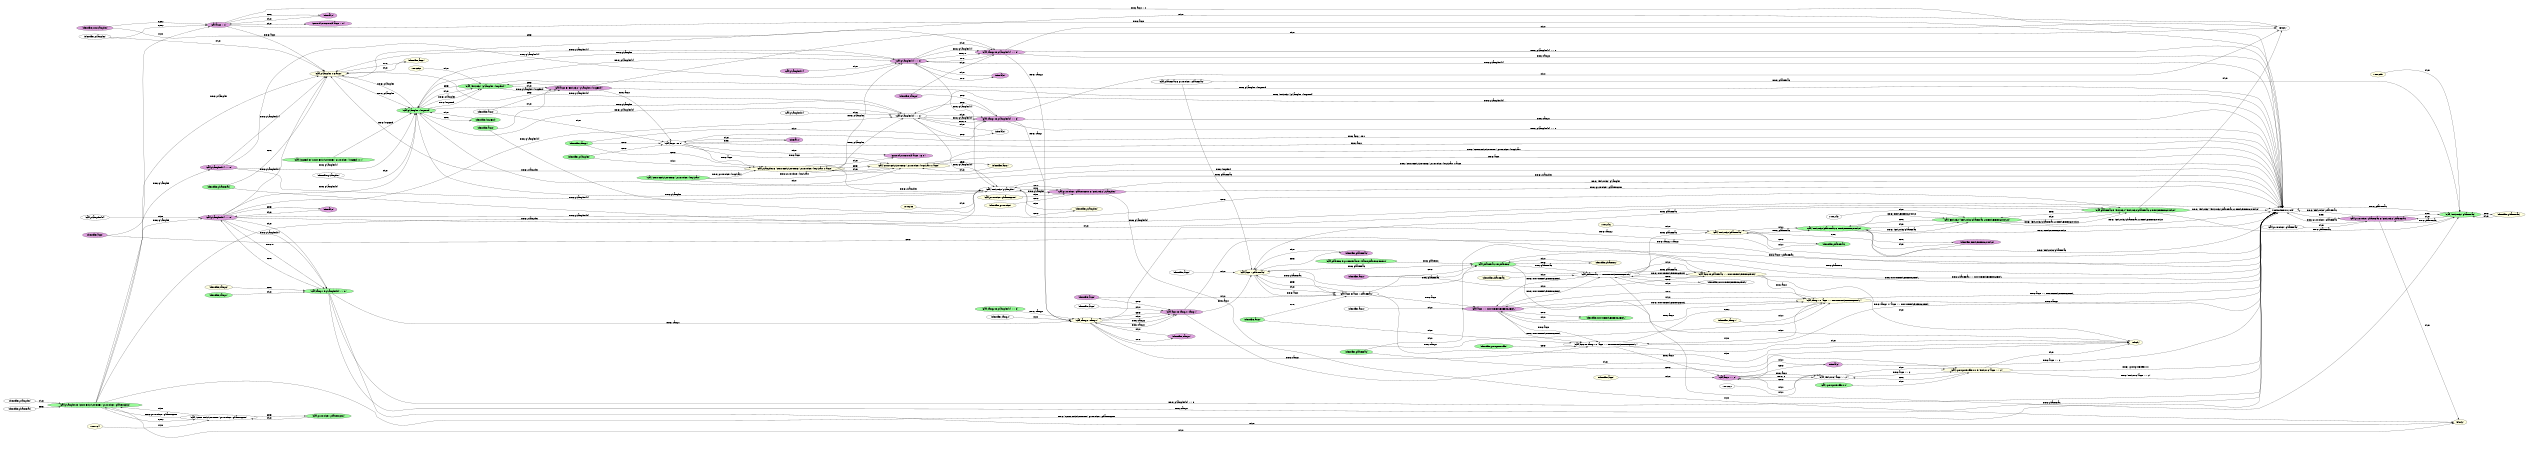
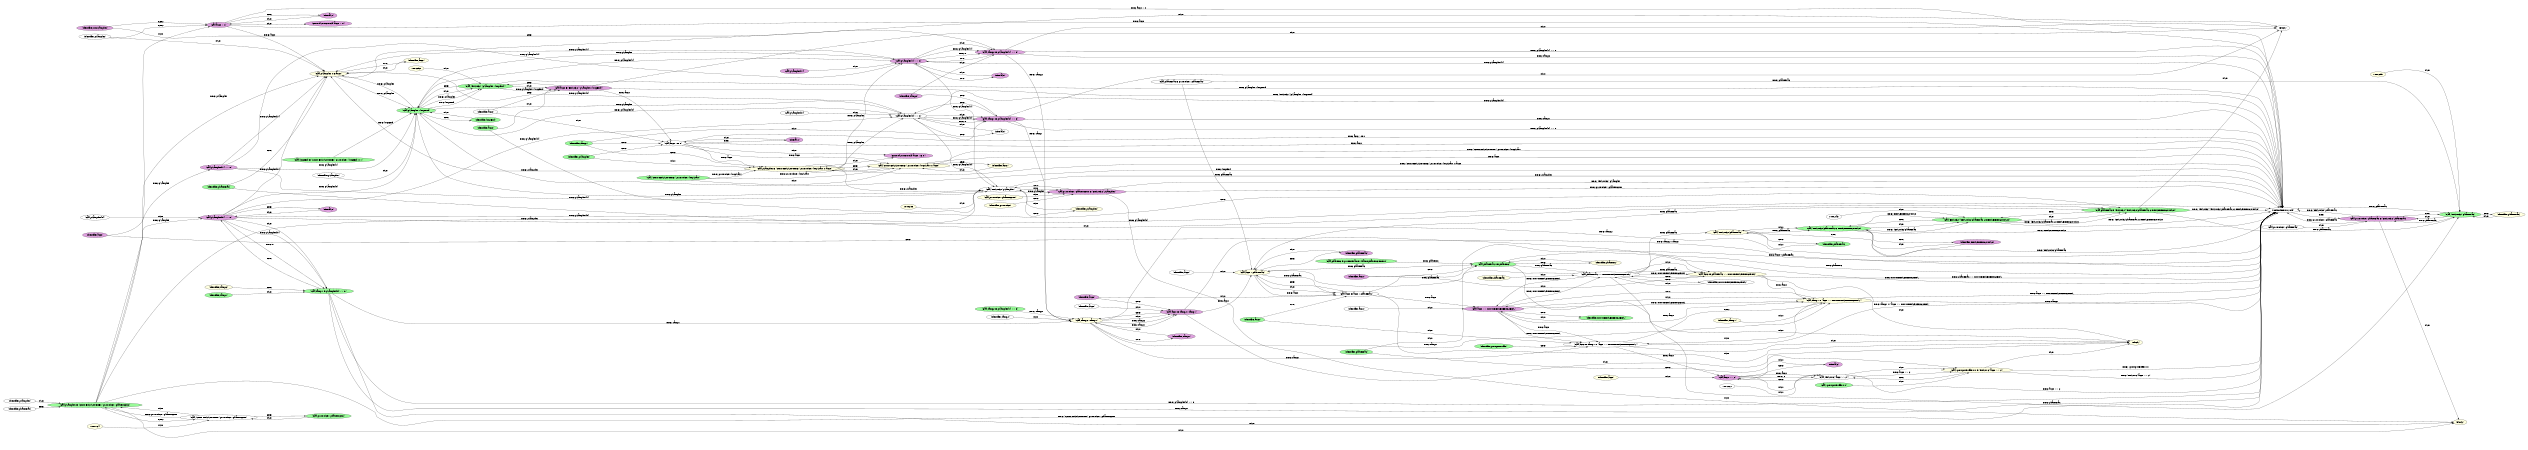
(1606, 225) -> none
(2108, 359) -> (2139, 393)
